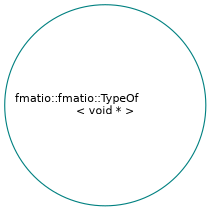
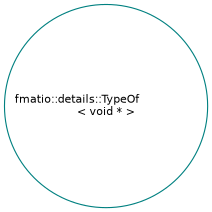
(105, 105) -> (106, 106)
